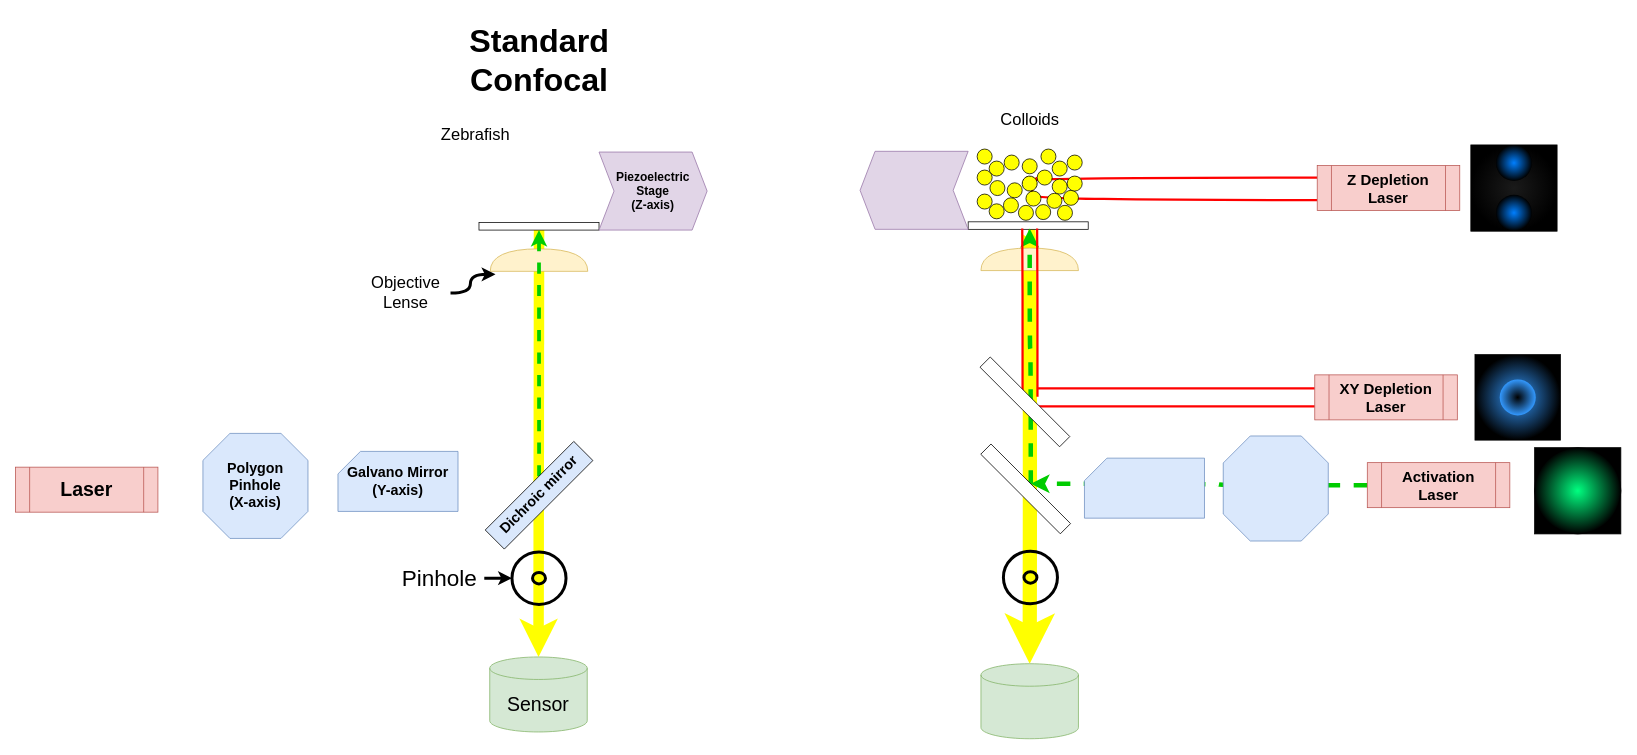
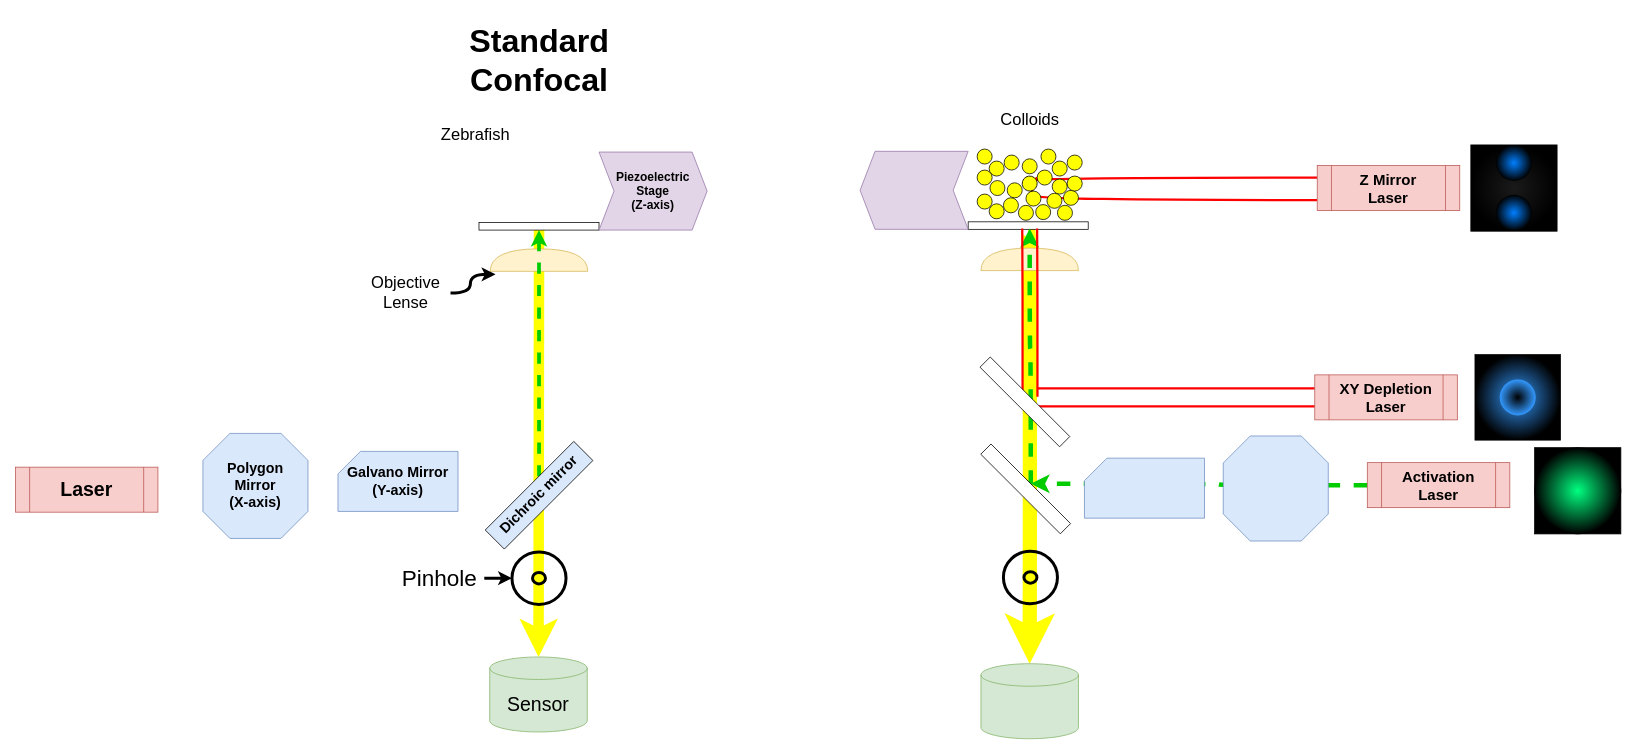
(1388, 188) -> (1388, 188)
(255, 486) -> (255, 486)
